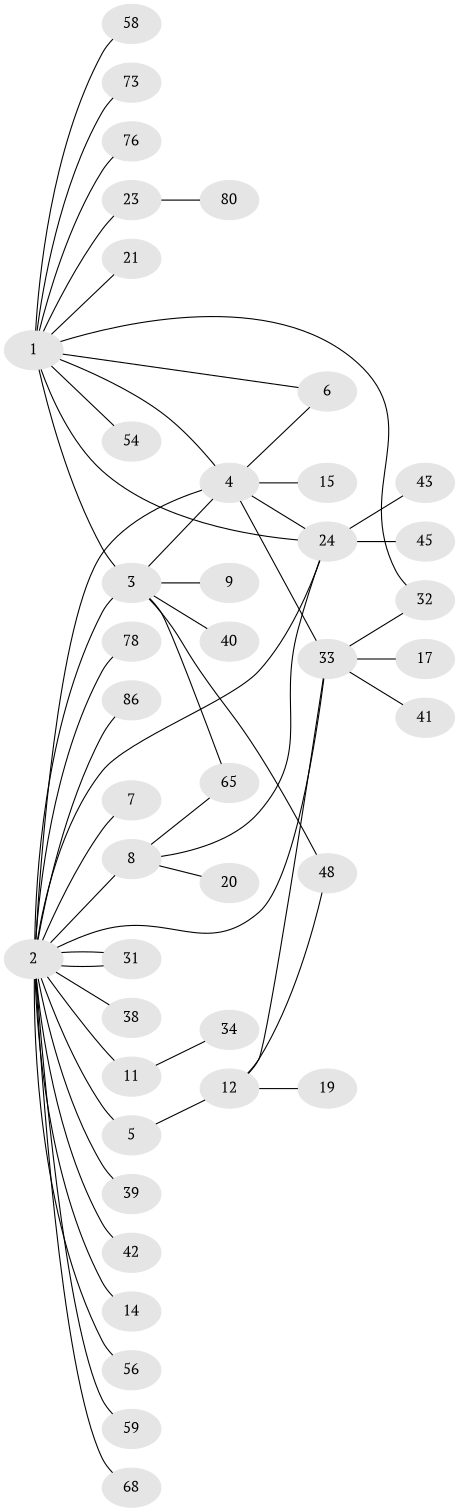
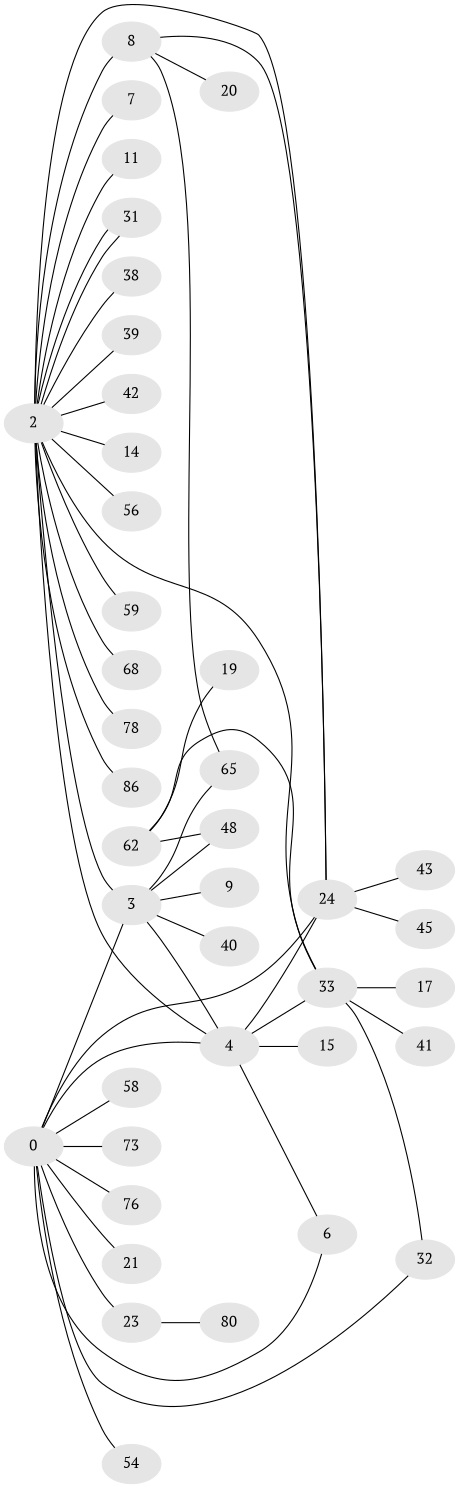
(34, 350) -> (34, 1147)
(229, 1030) -> none
(229, 1089) -> (132, 846)
(132, 1135) -> none
